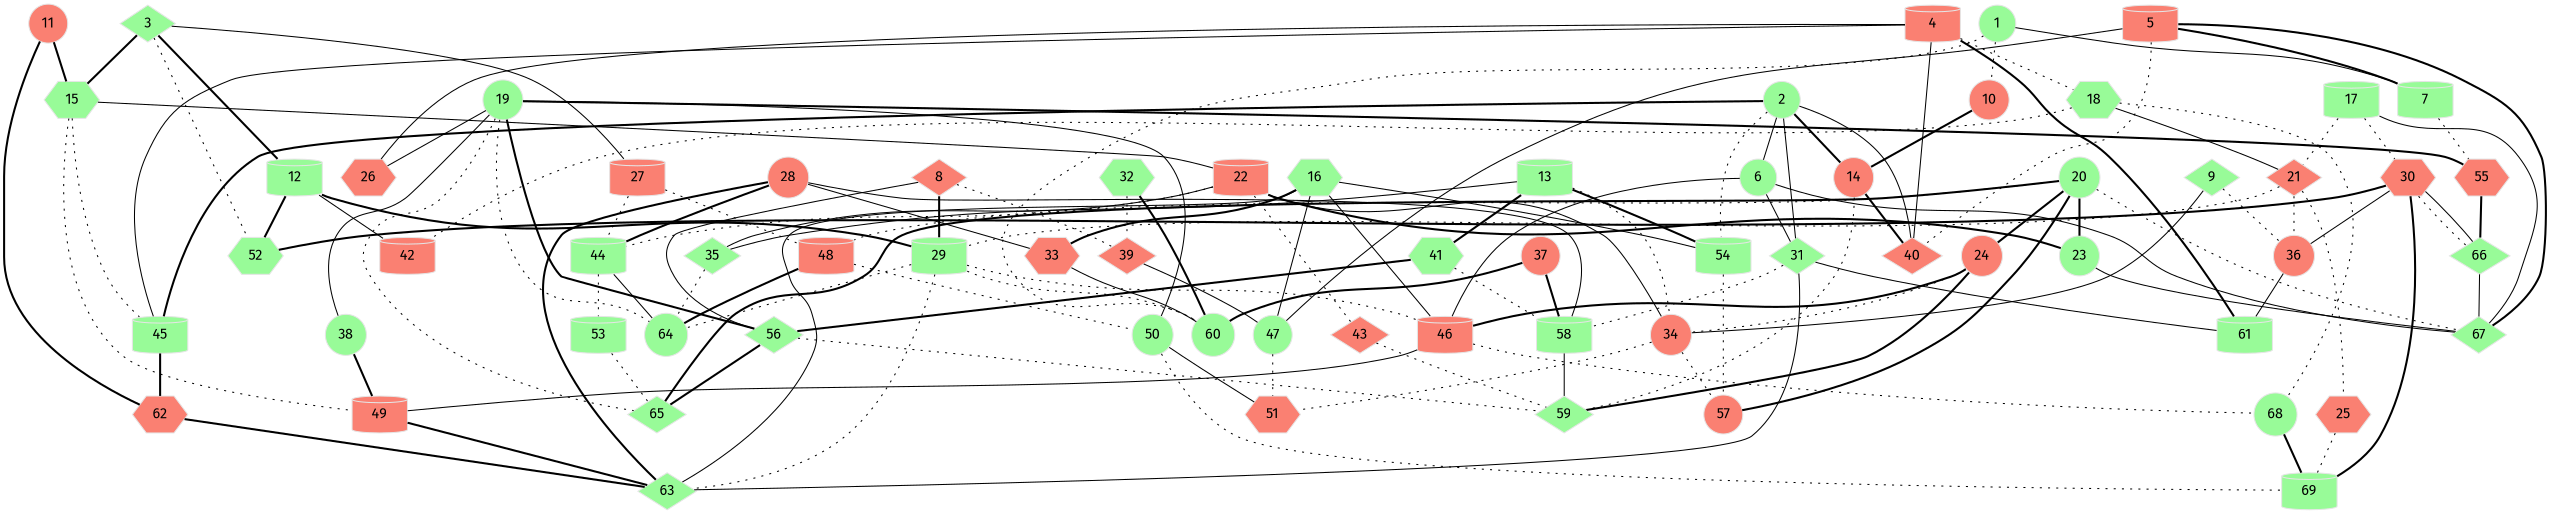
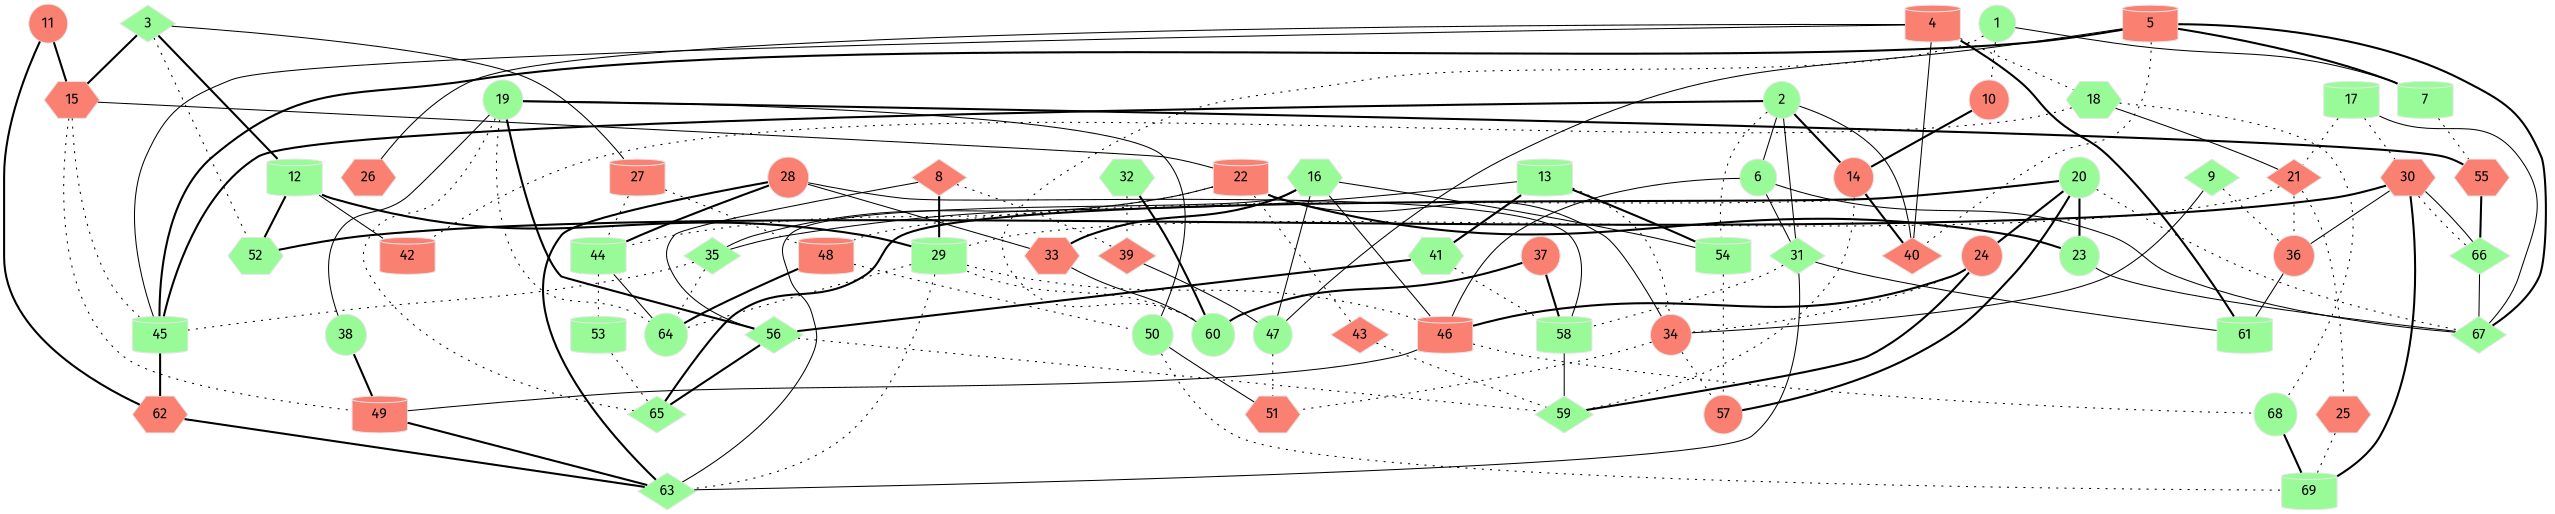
none -> (1073, 52)
(72, 100) -> (72, 100)
(429, 142) -> none
none -> (442, 301)
